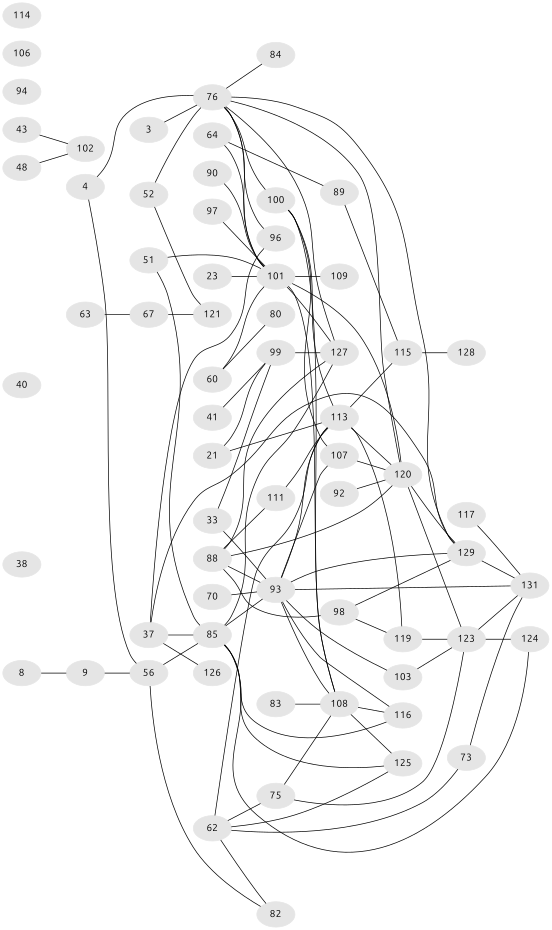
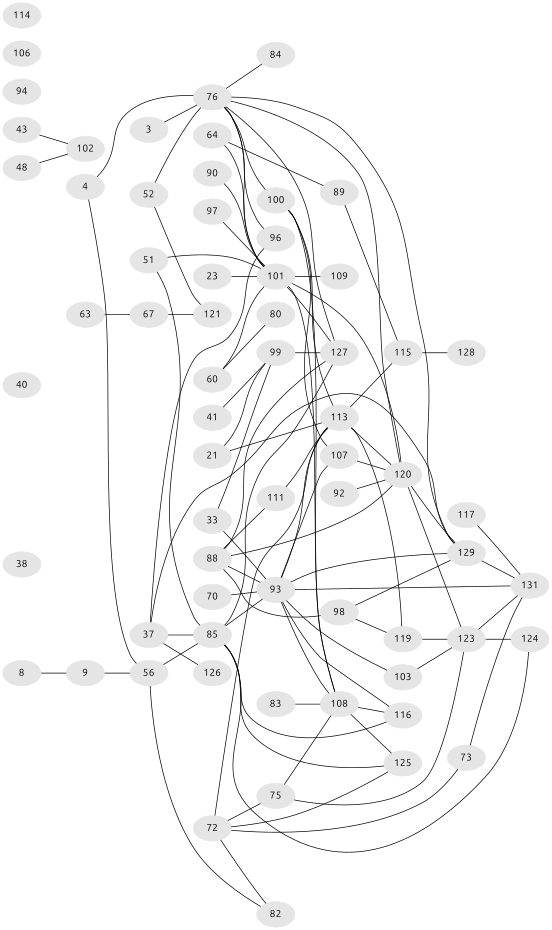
(212, 828) -> (212, 828)
